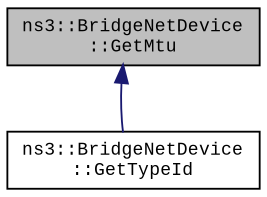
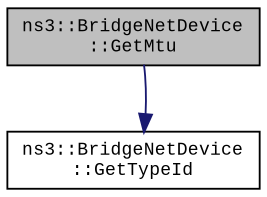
(121, 108) -> (146, 89)
